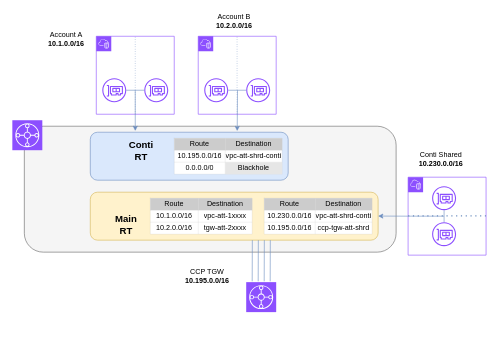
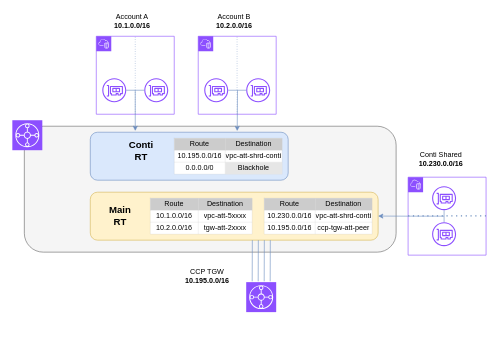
(66, 39) -> (132, 21)
(225, 216) -> (225, 216)
(126, 225) -> (120, 216)
(344, 228) -> (344, 228)
